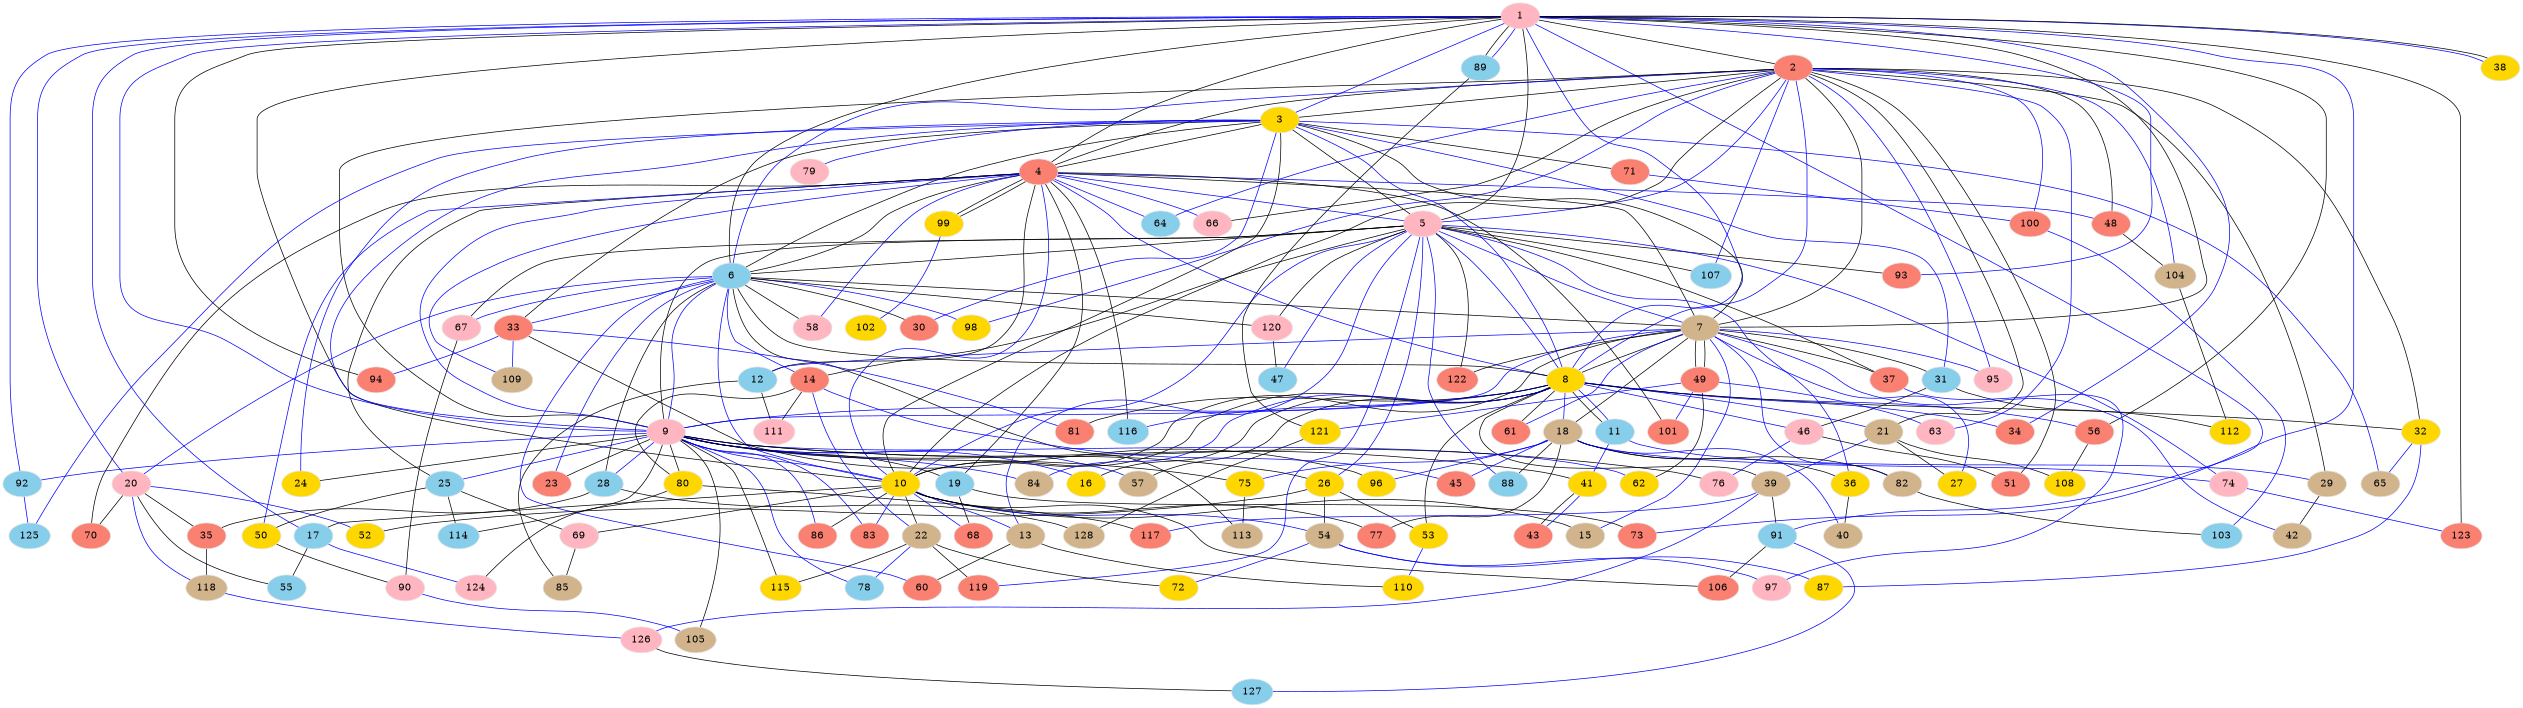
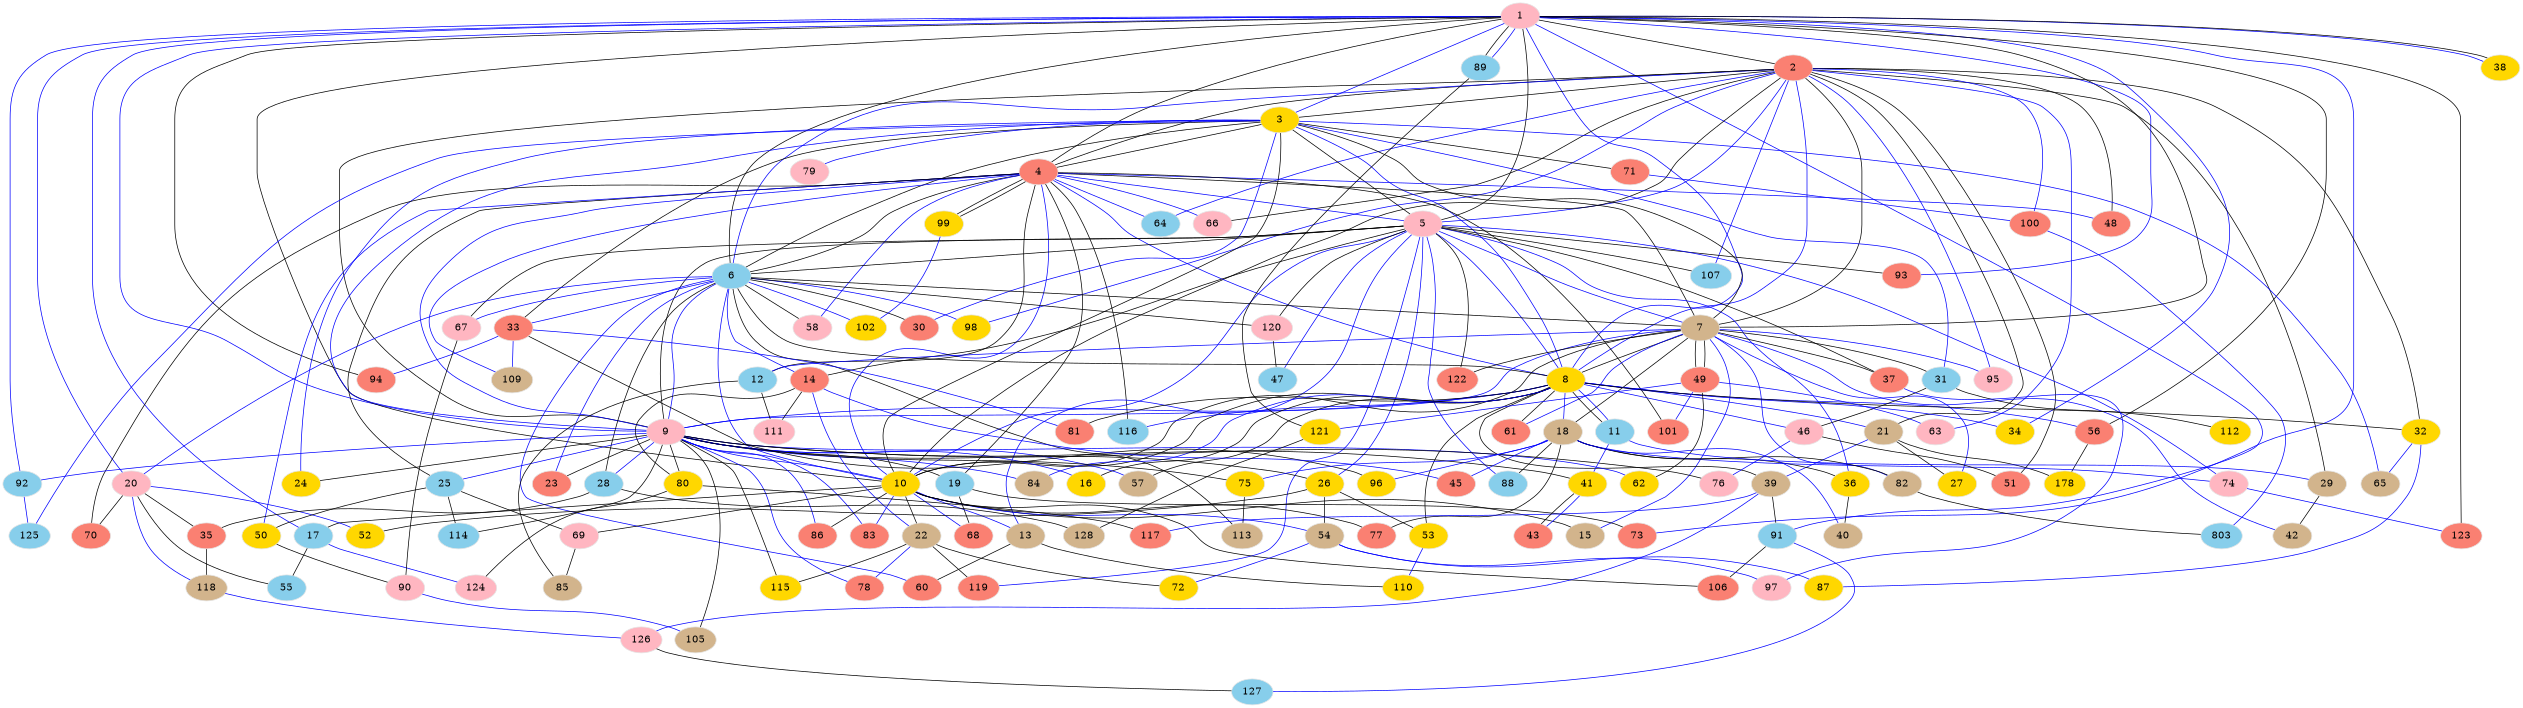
(2175, 276) -> none
none -> (800, 300)
(2015, 432) -> (2015, 432)
(2065, 484) -> (2065, 484)
(2222, 536) -> (2222, 536)
(864, 588) -> (864, 588)
